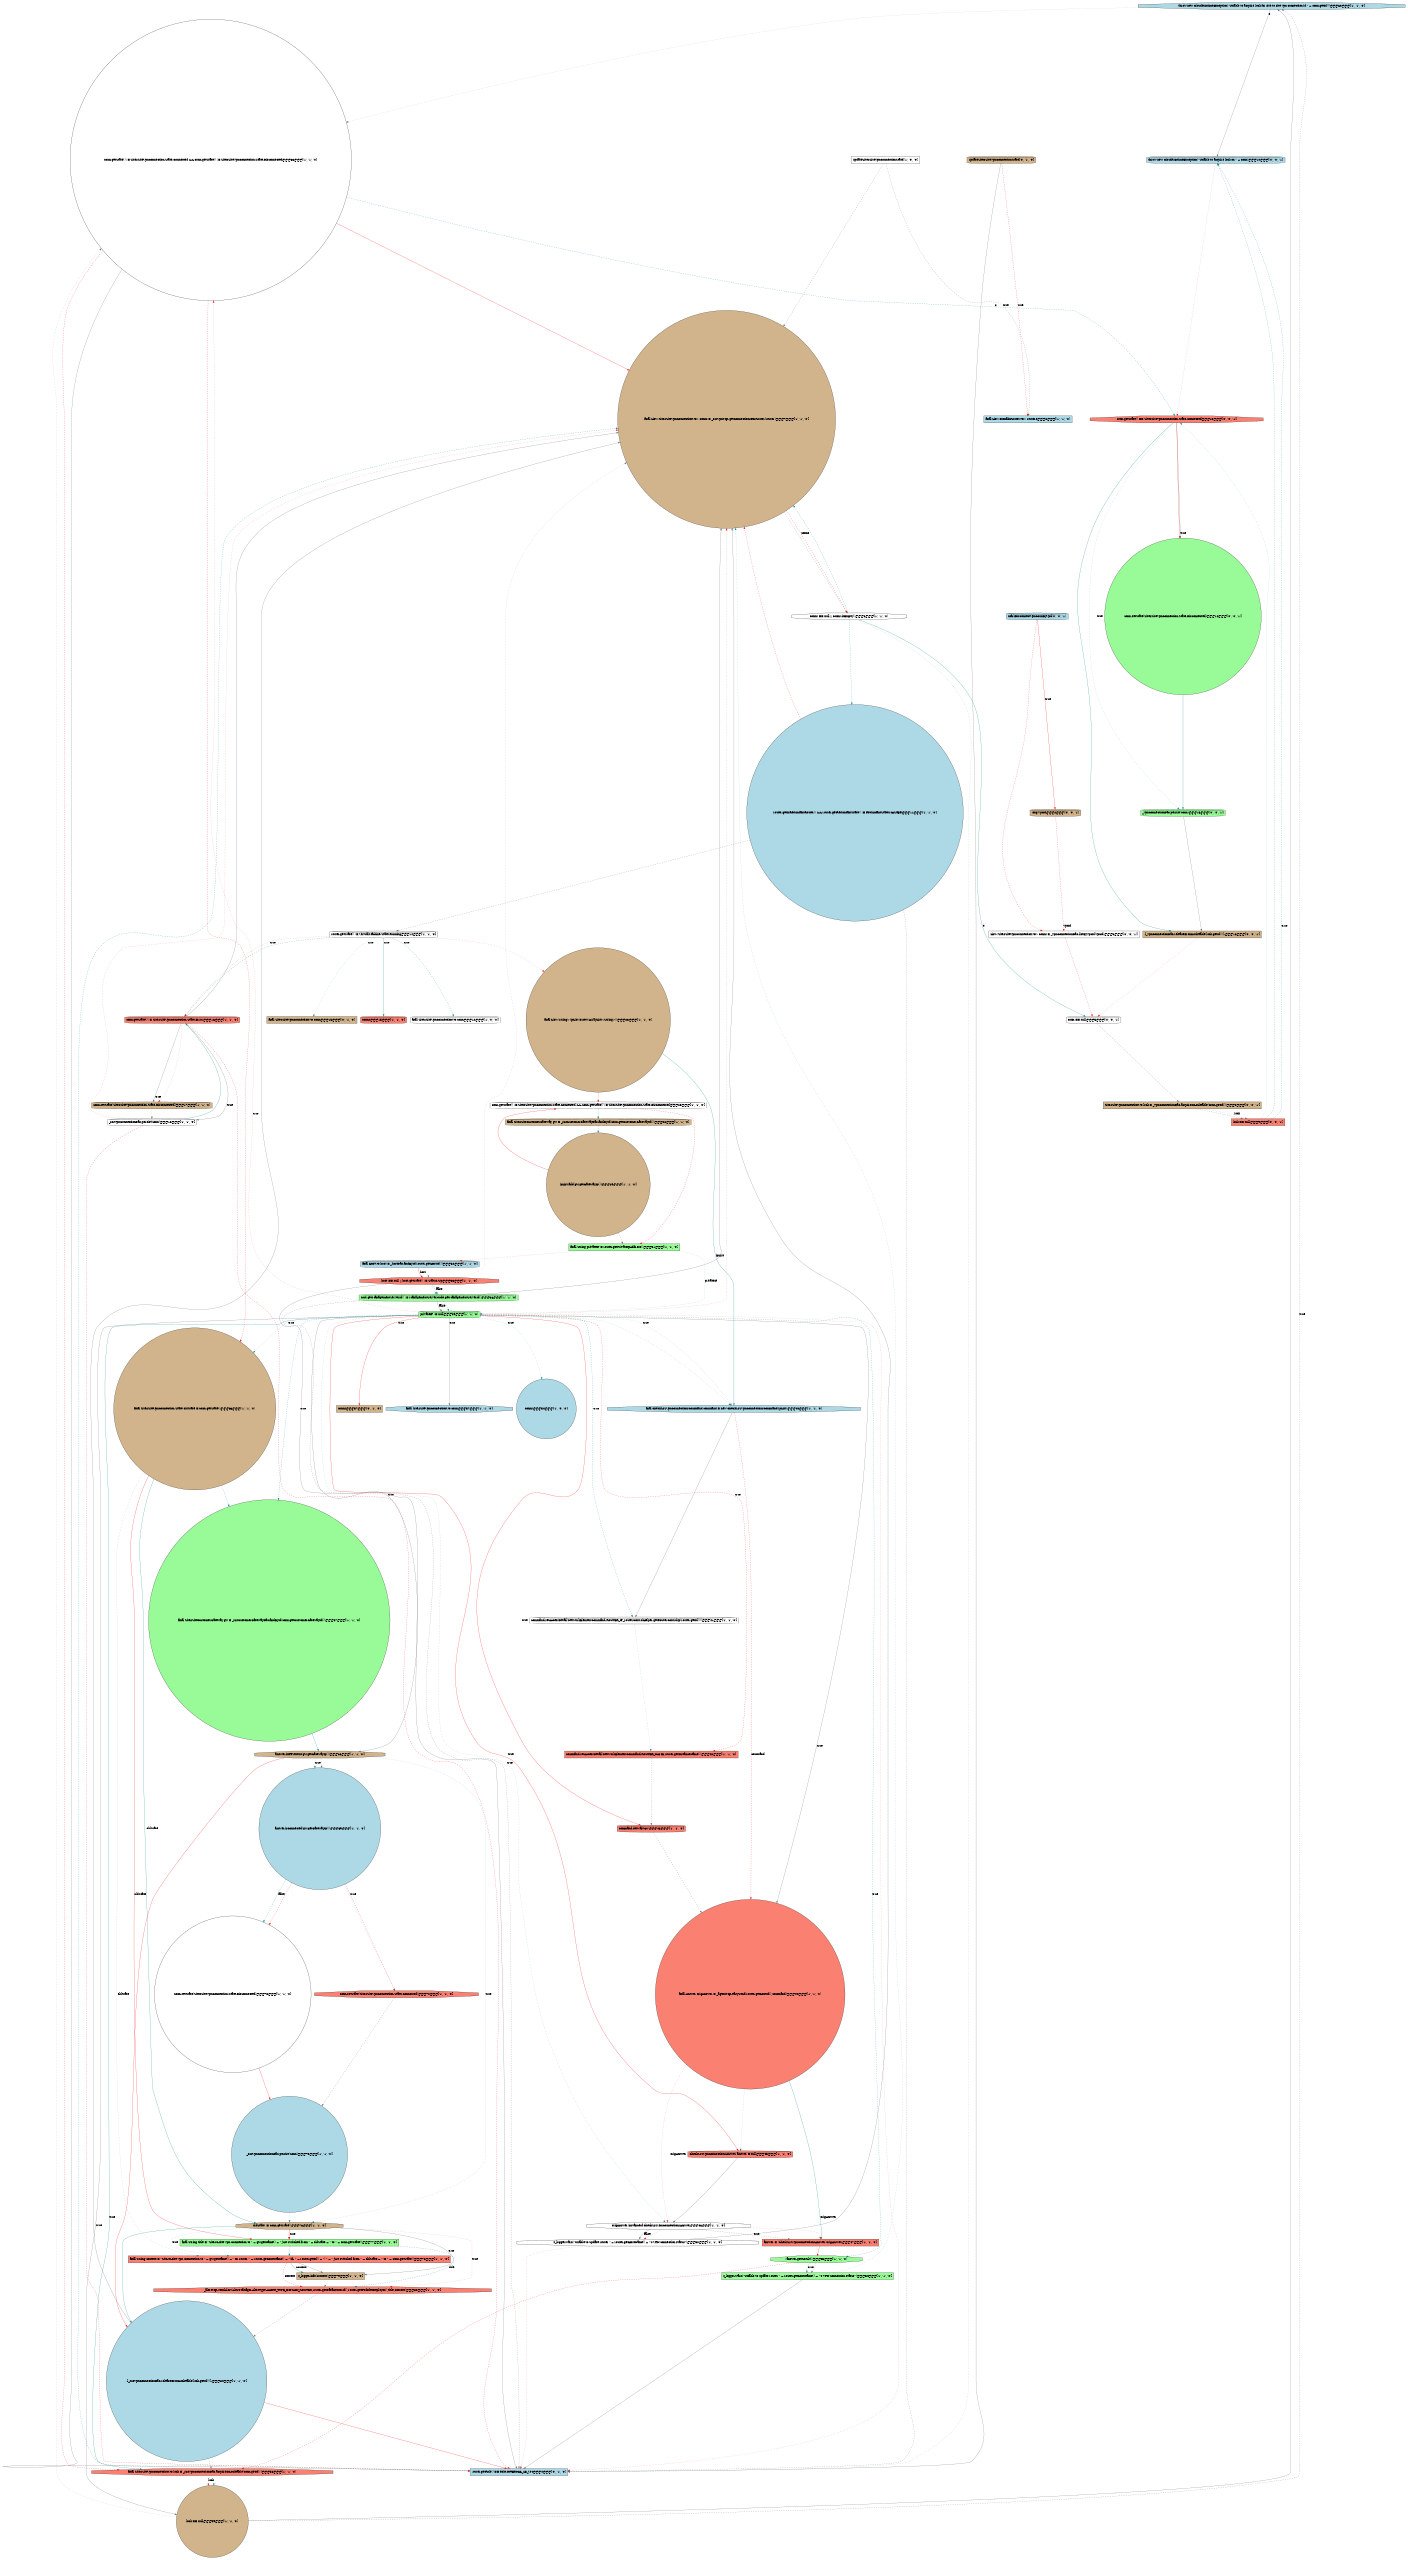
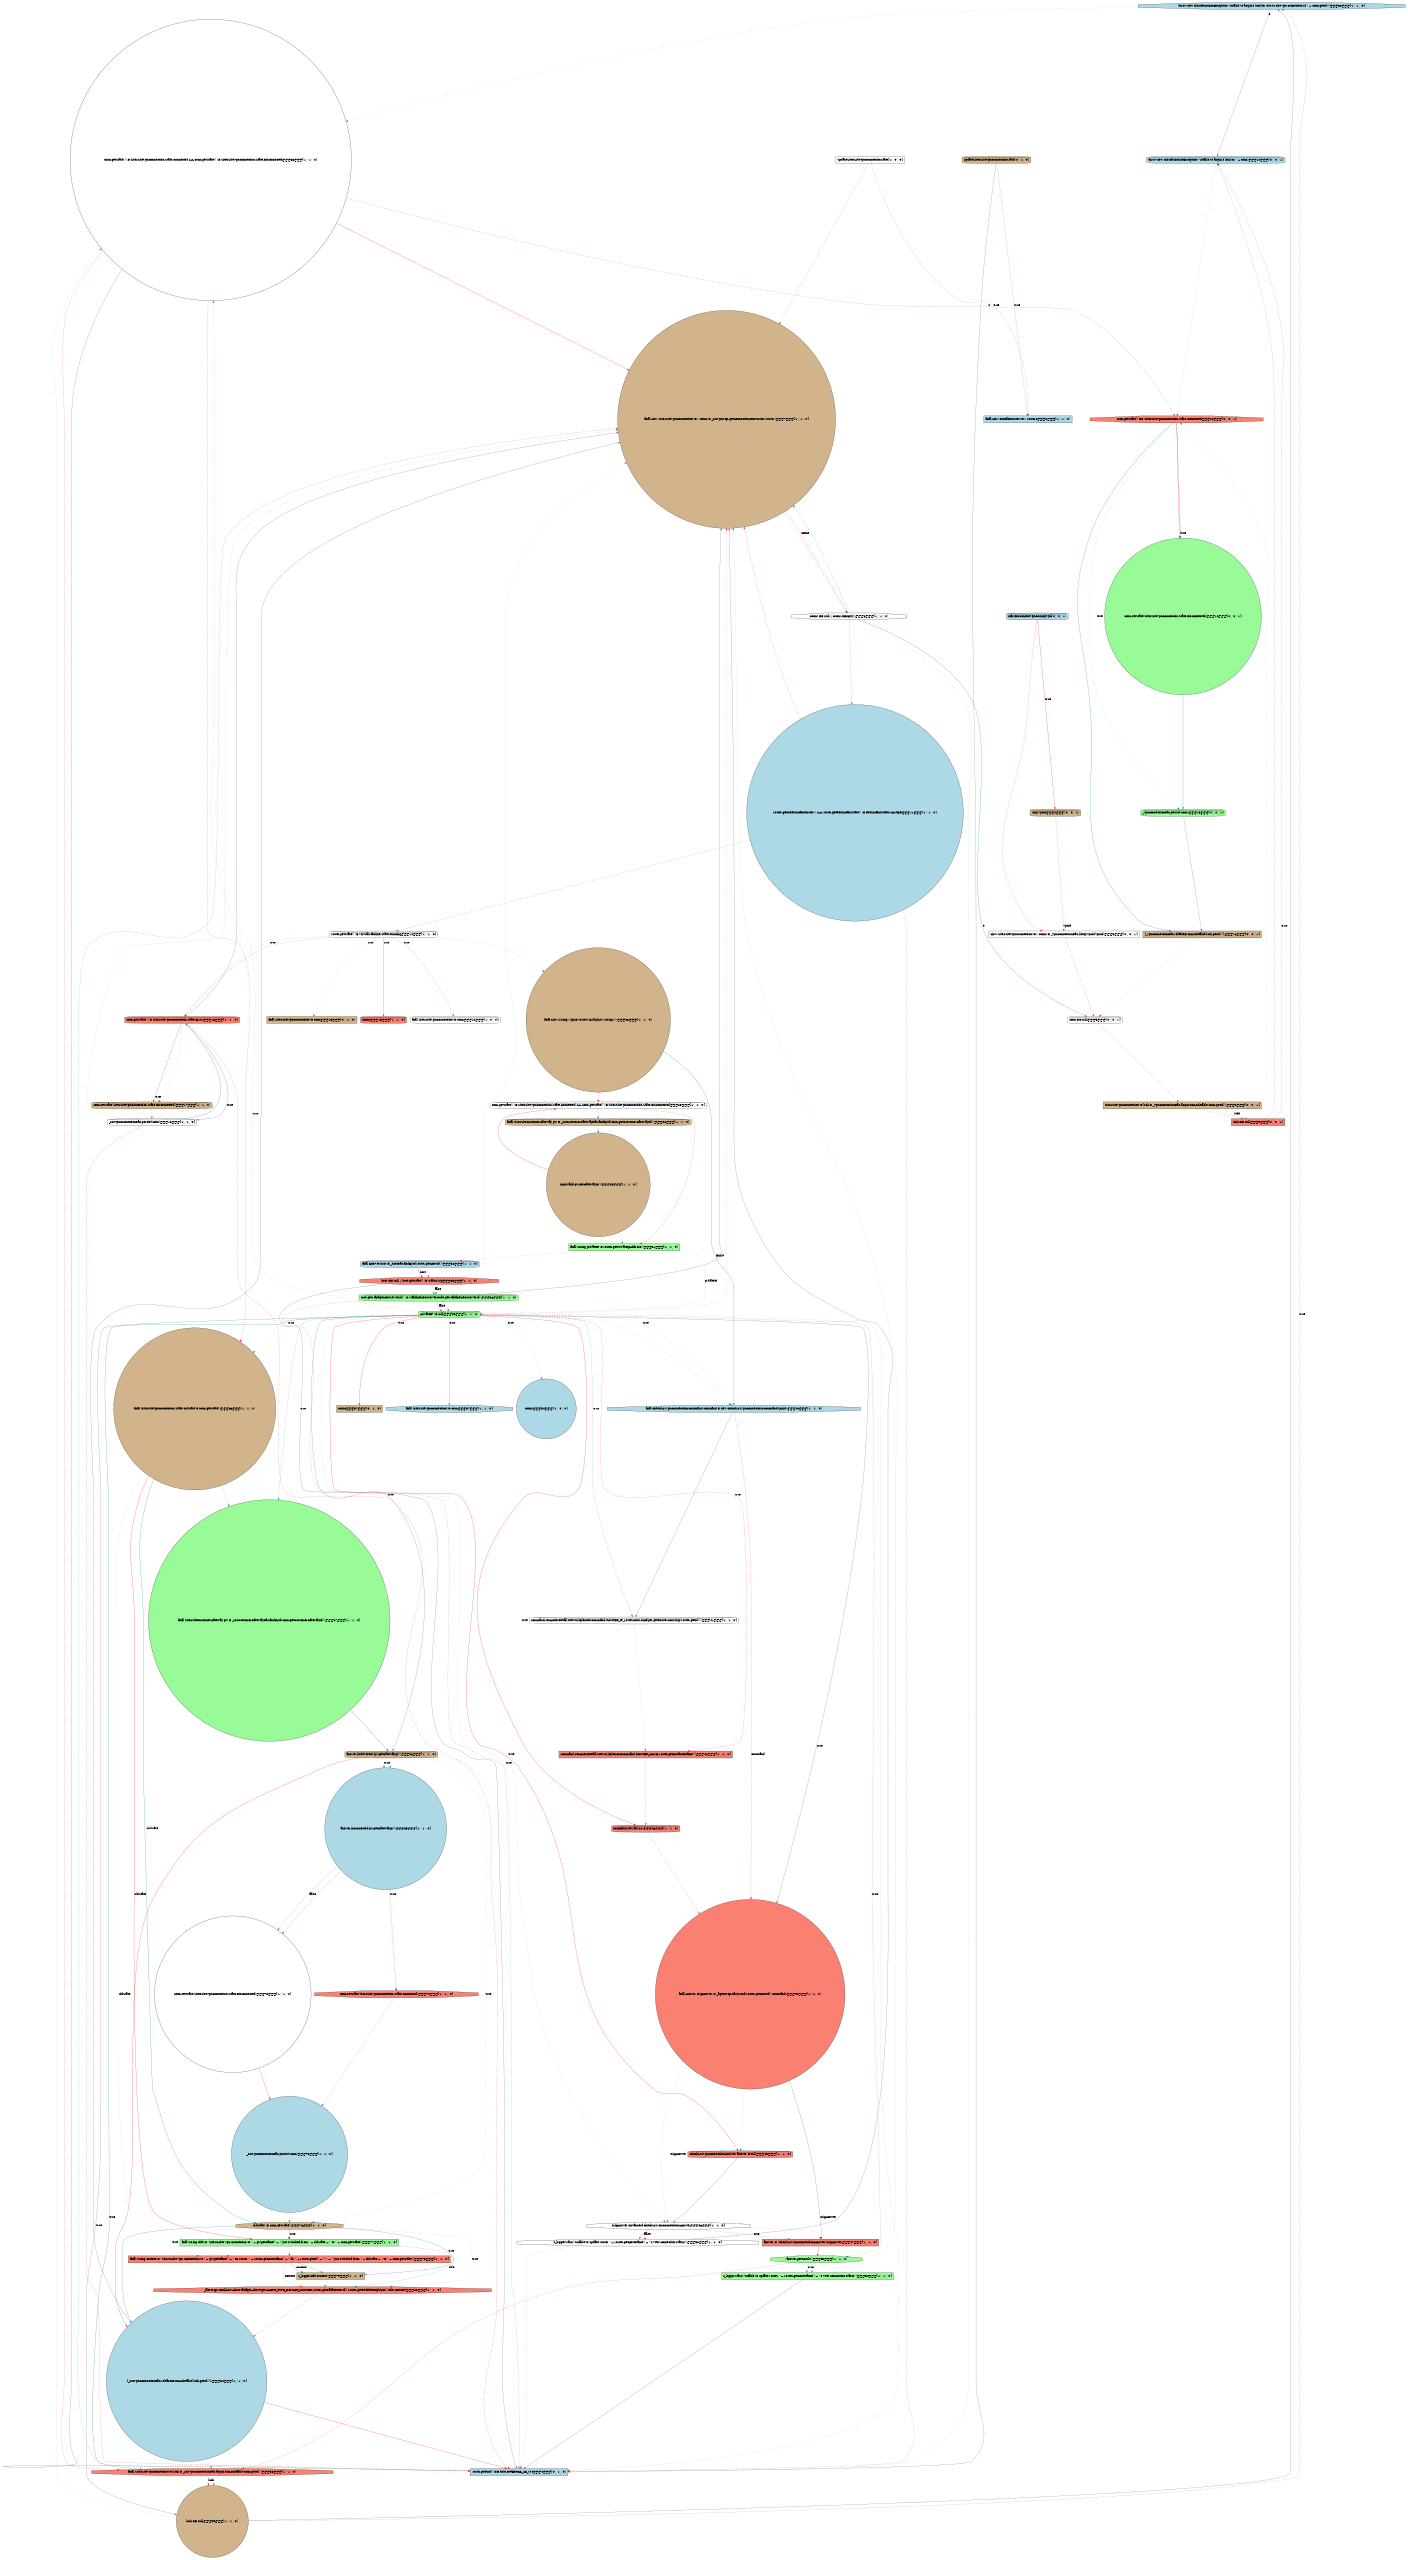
(320, 1754) -> (391, 1754)
